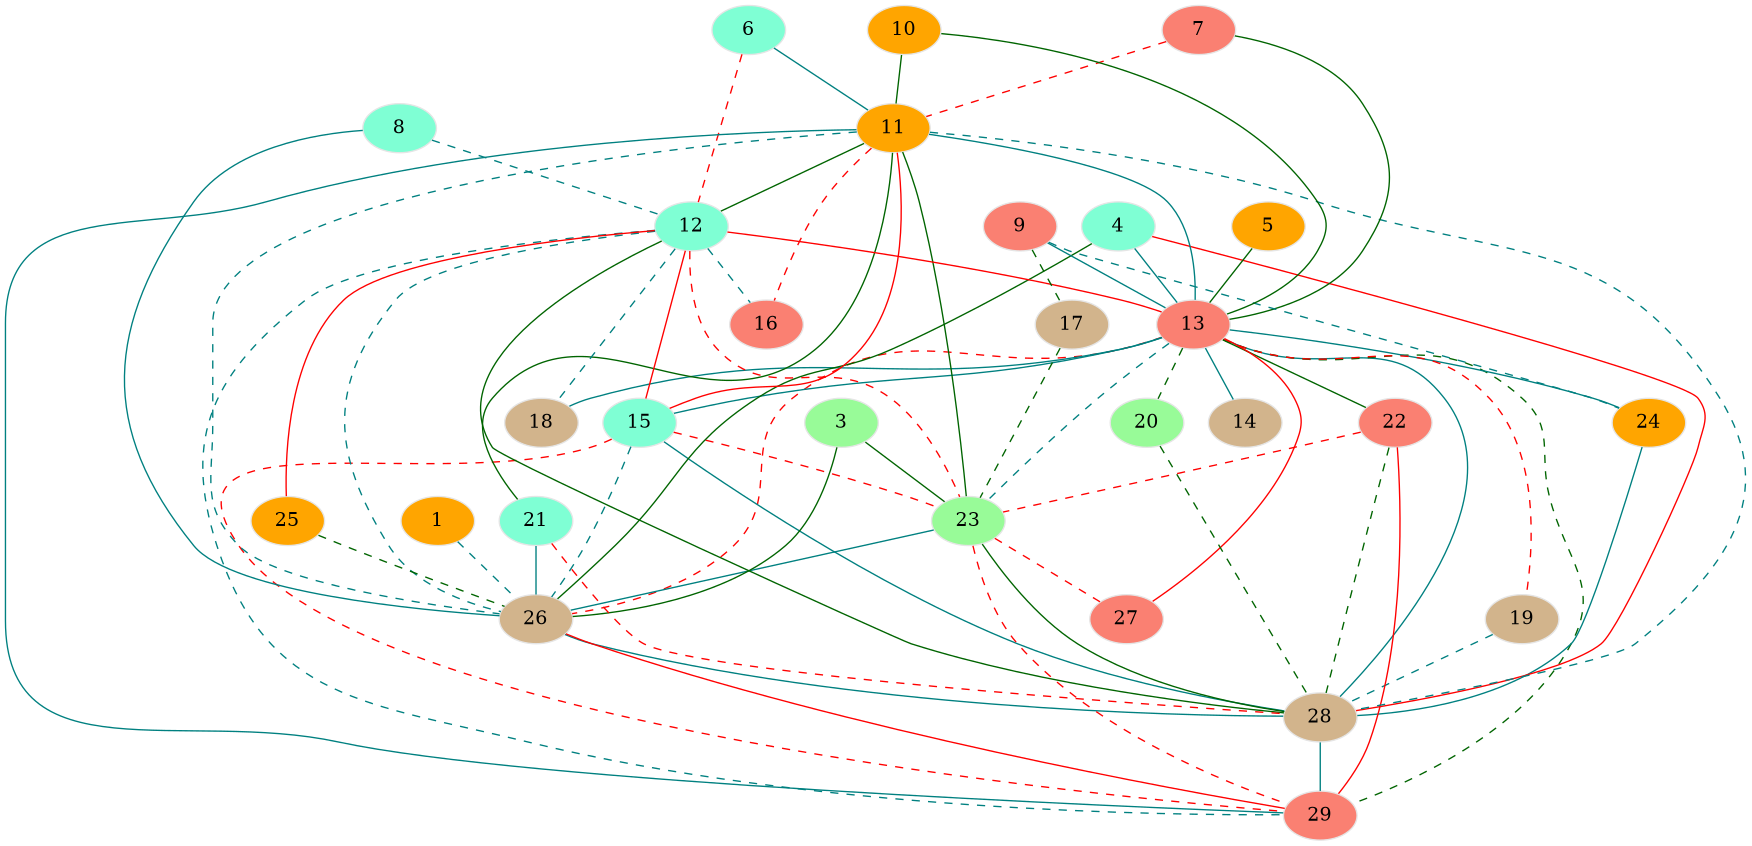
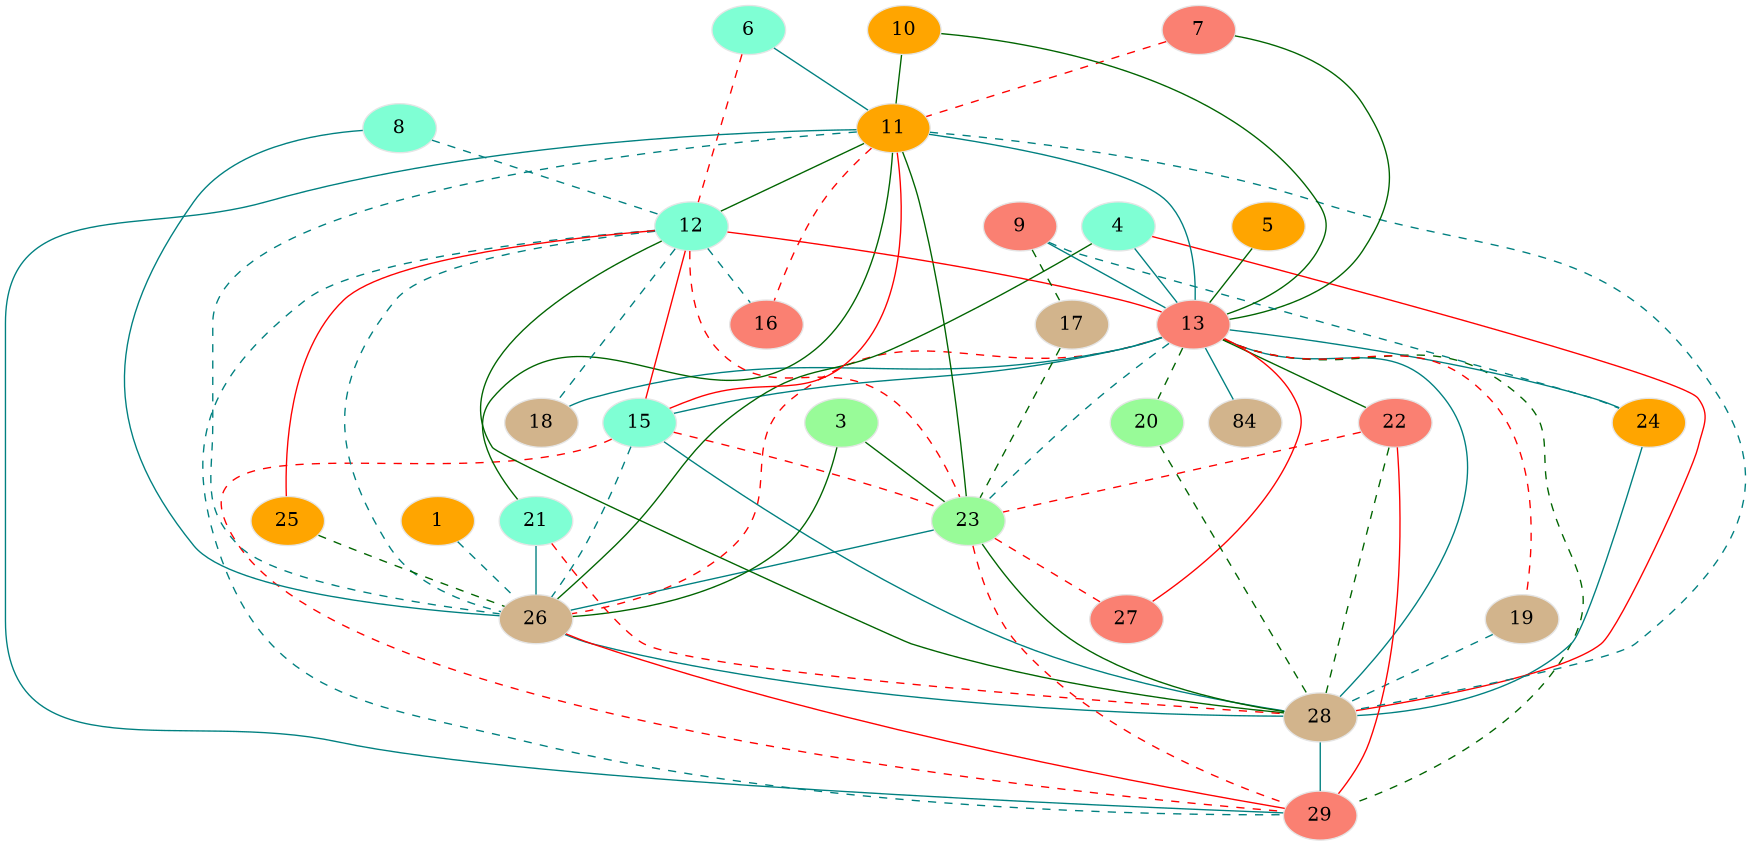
(1245, 423) -> (1245, 423)
